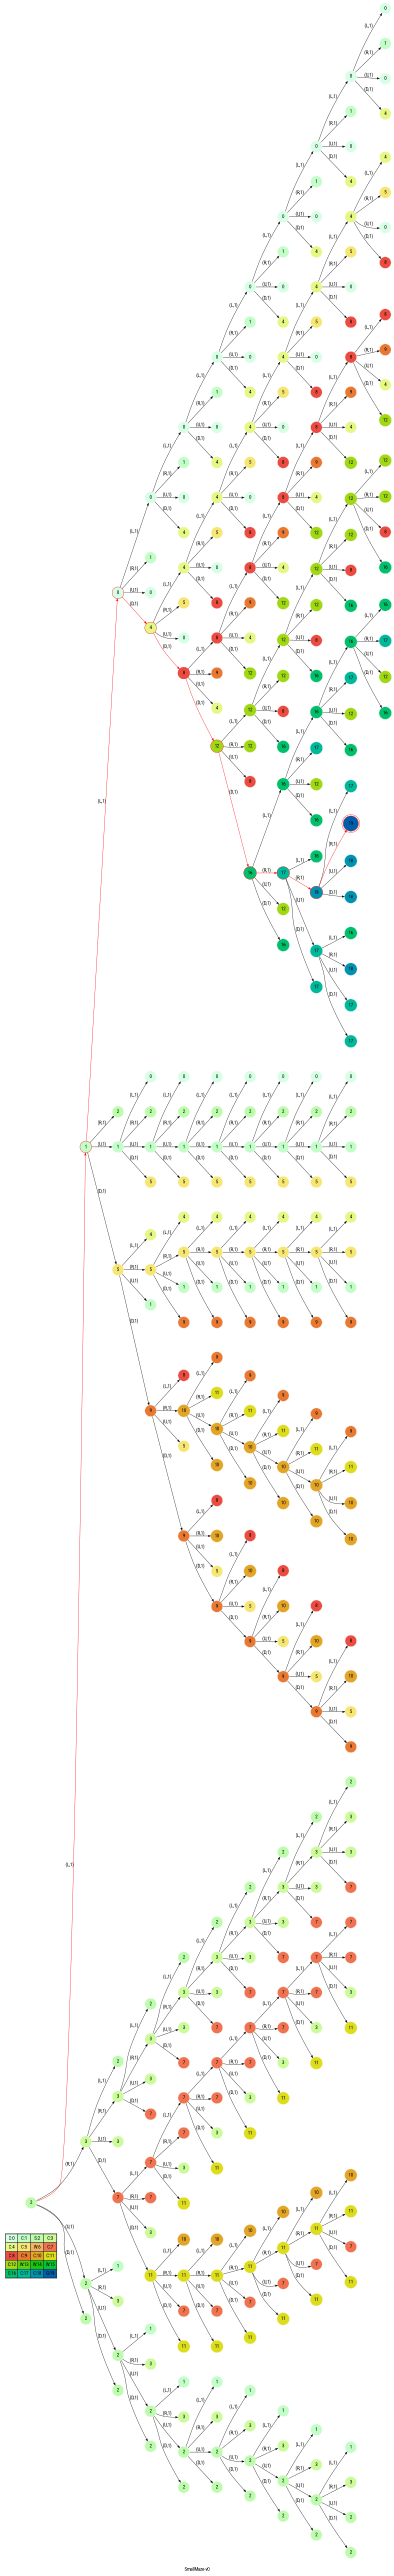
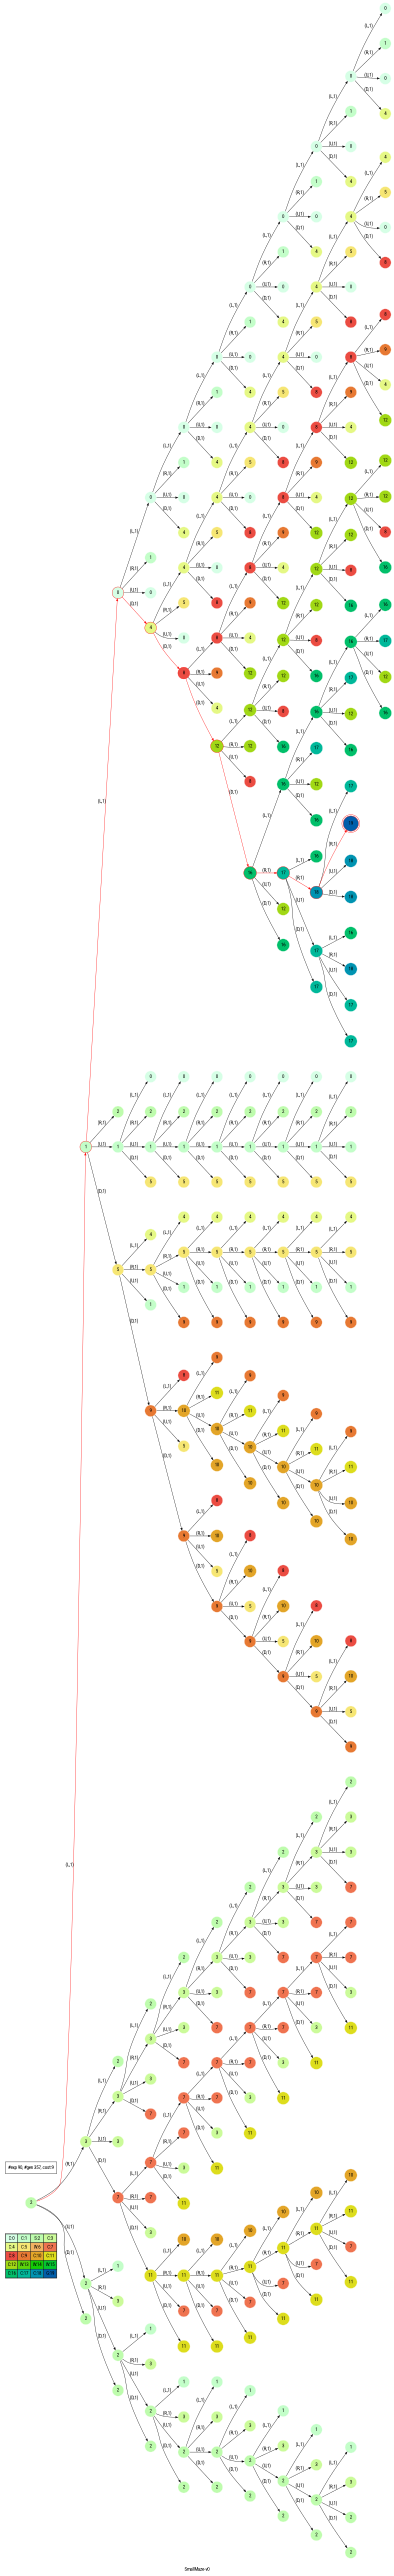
none -> (31, 2168)
